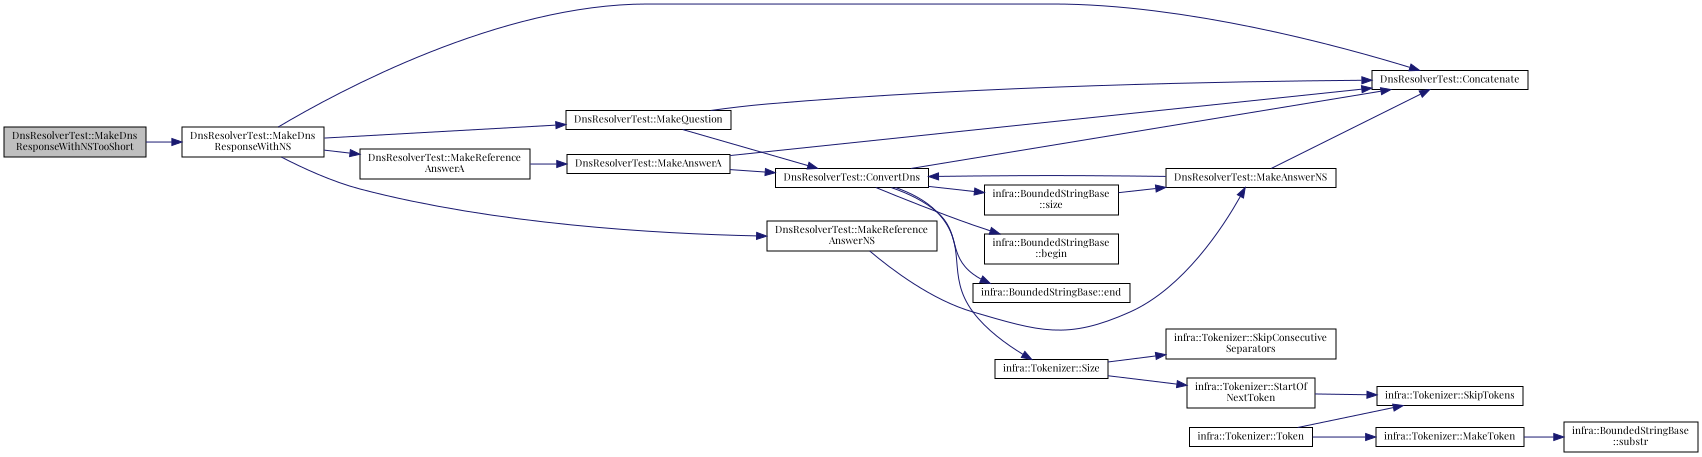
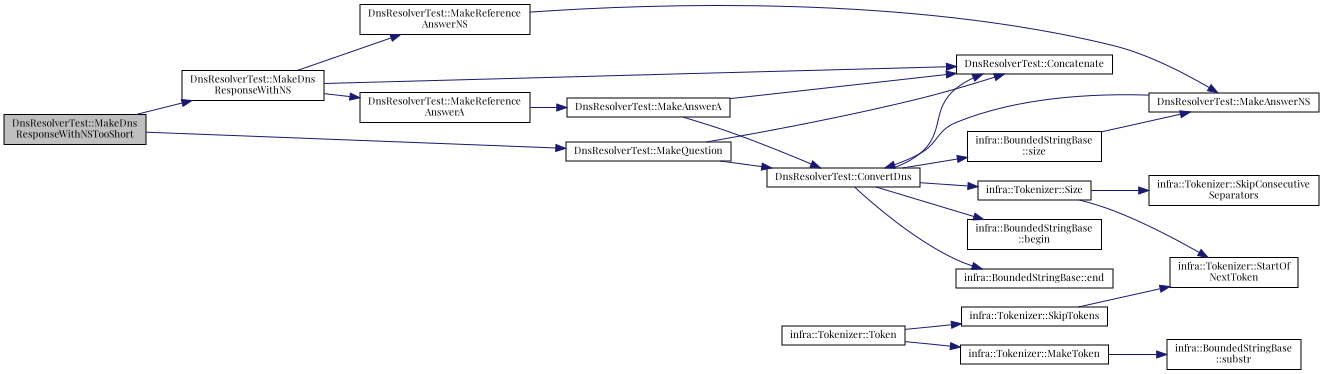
(1346, 131) -> none
(440, 132) -> (351, 140)
(1341, 394) -> (1119, 298)
